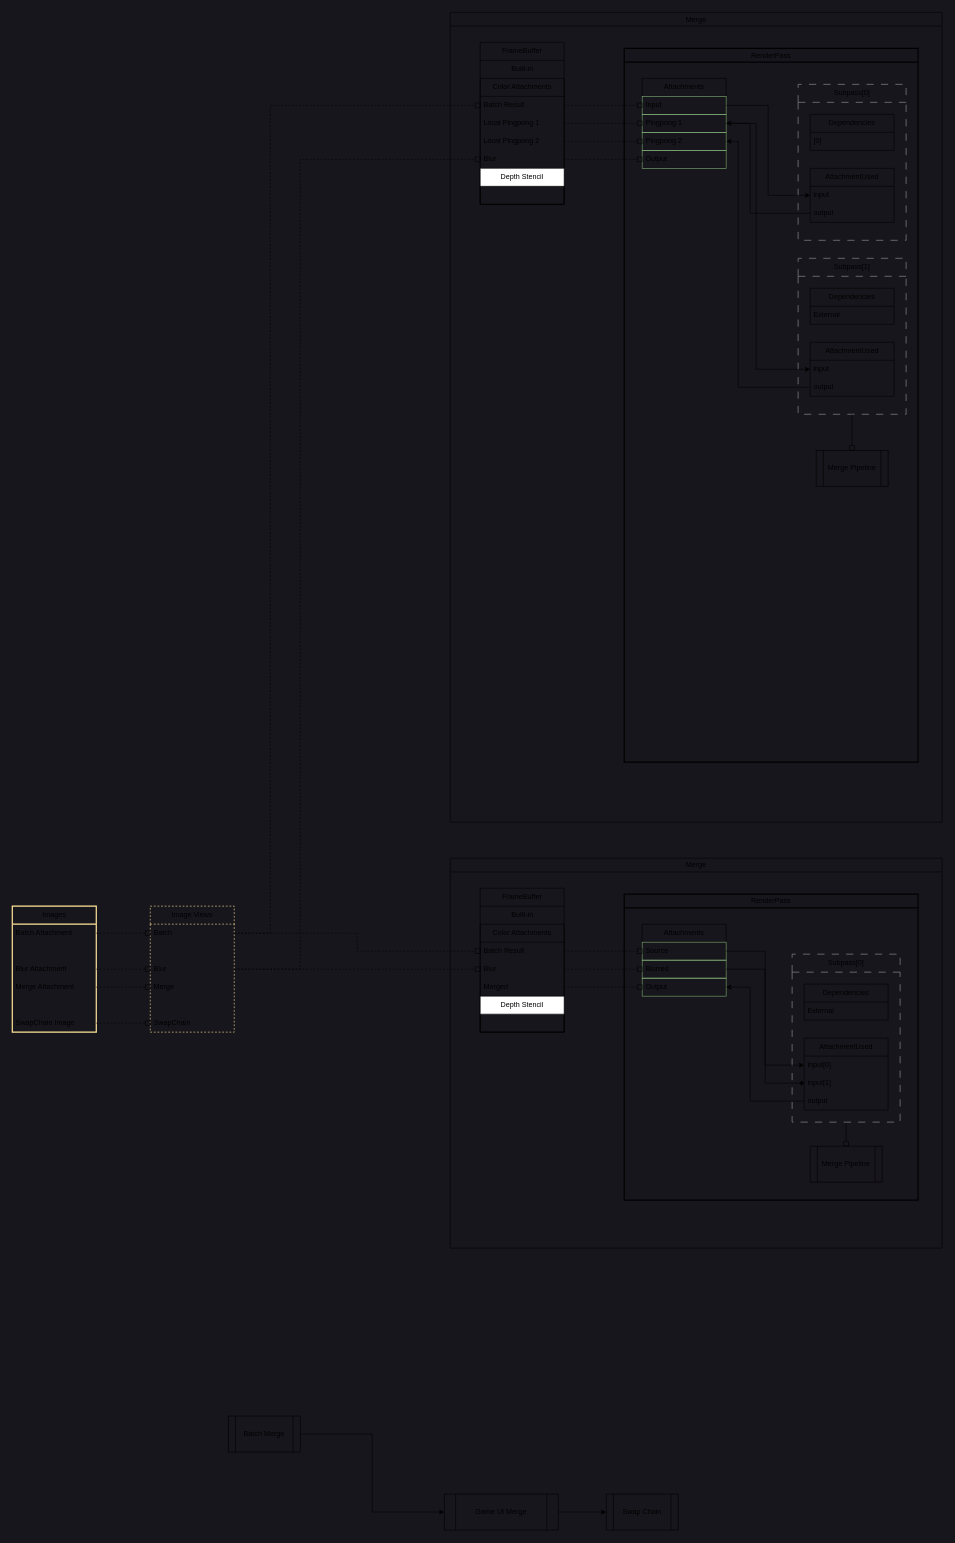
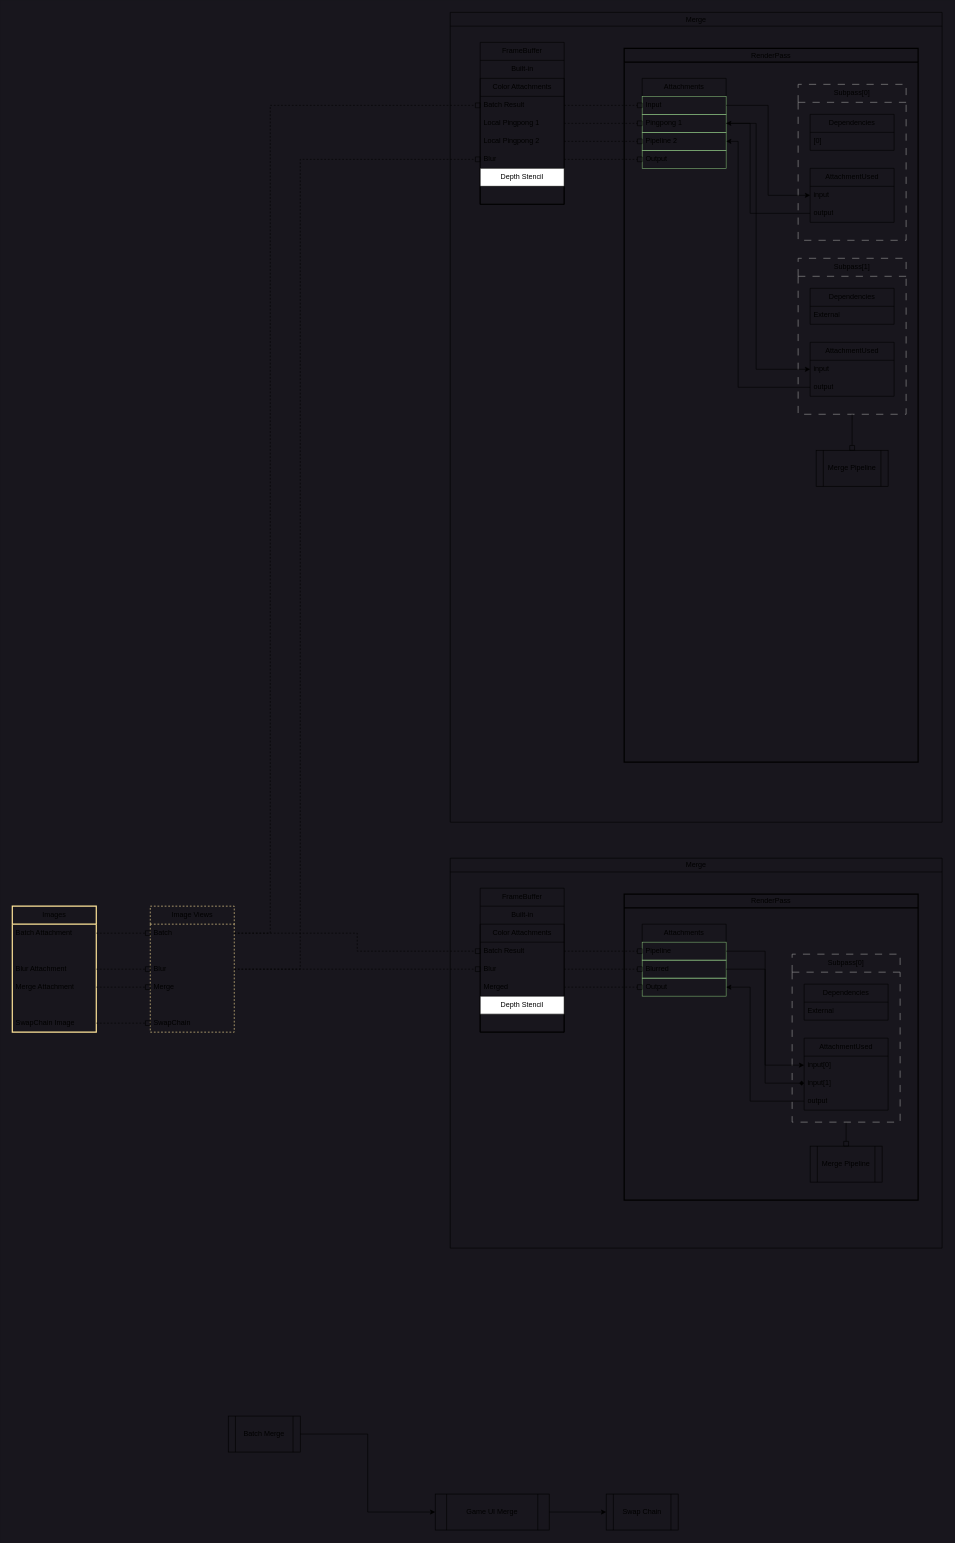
(664, 141) -> (662, 141)
(658, 951) -> (659, 951)
(501, 1512) -> (492, 1512)
